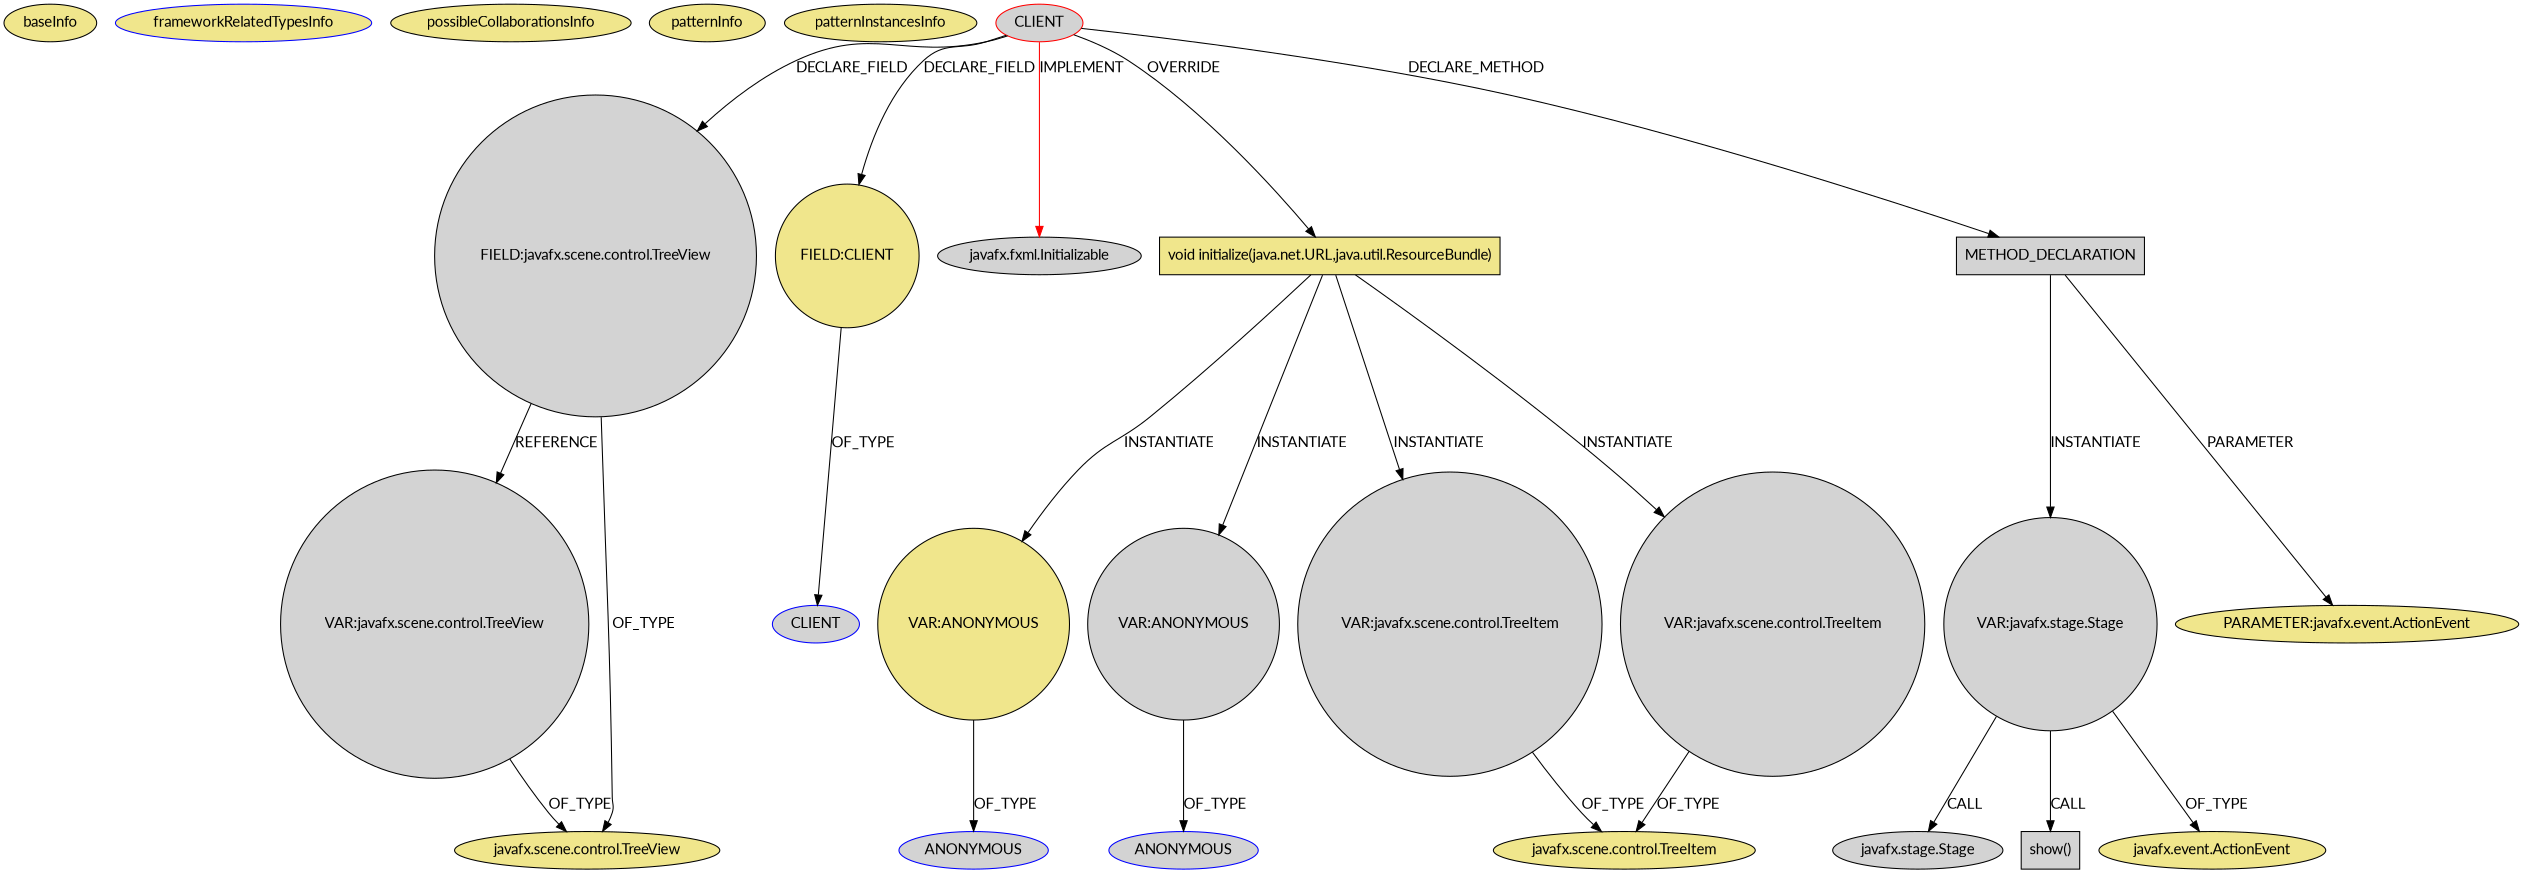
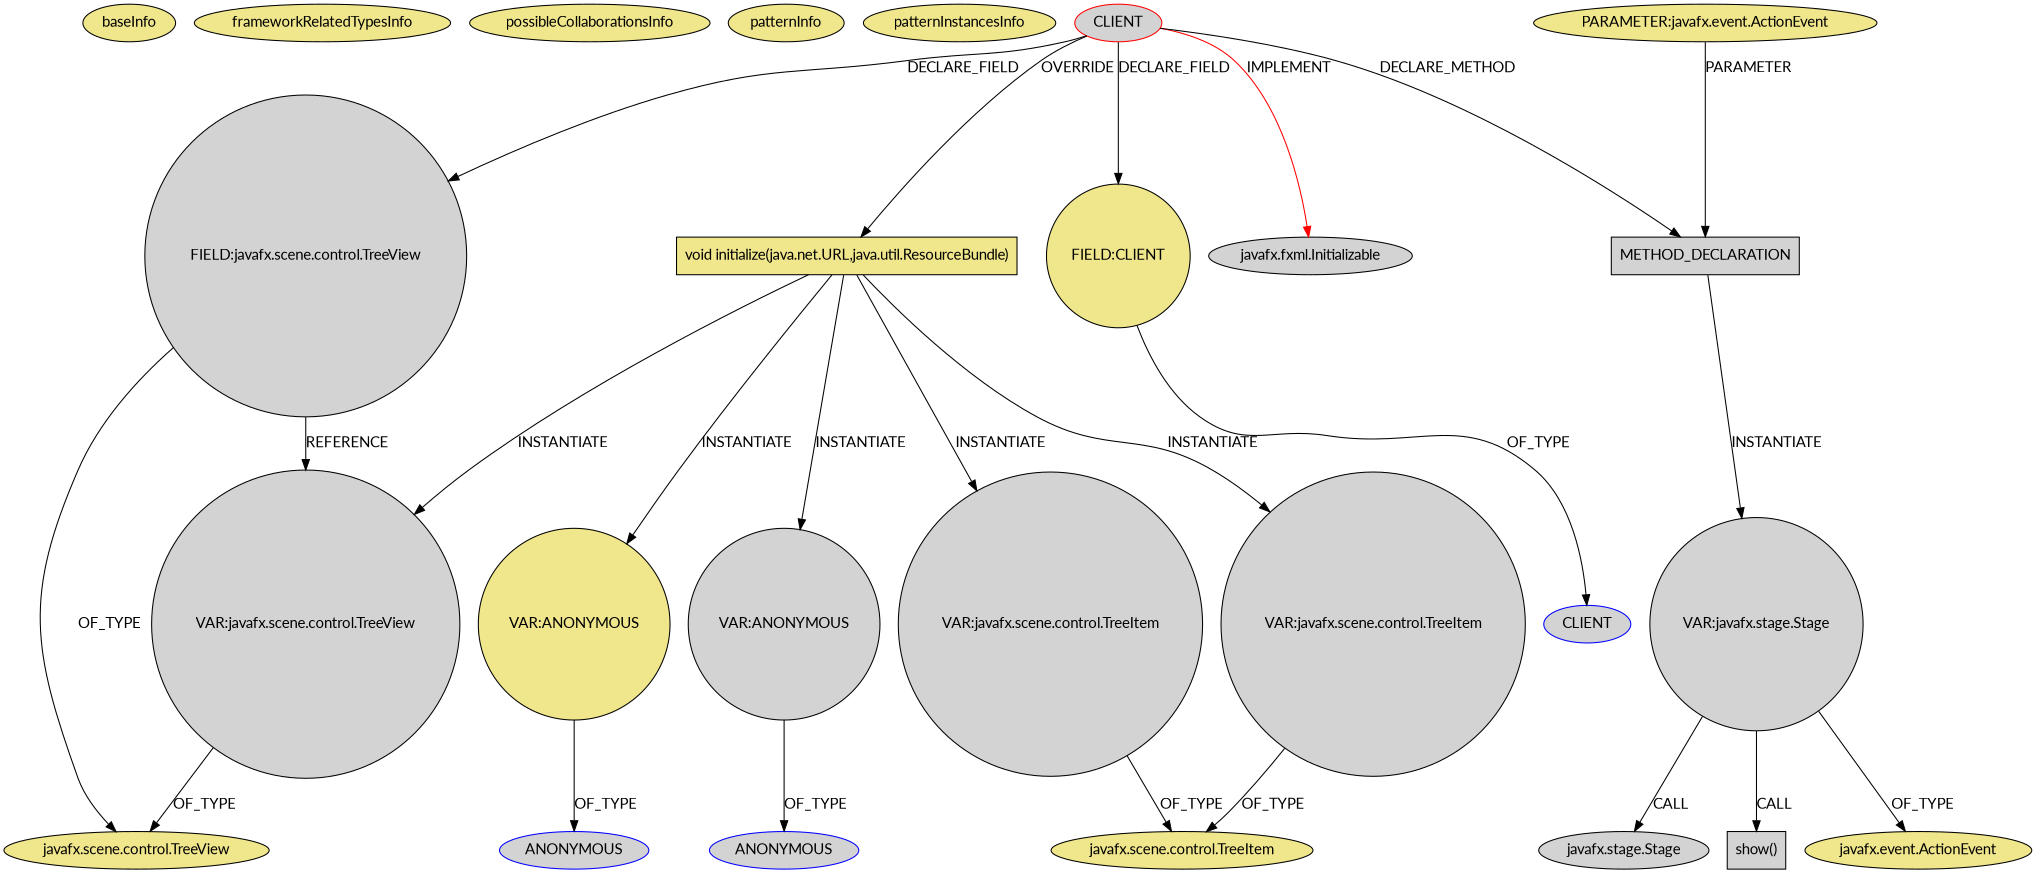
(244, 23) -> (322, 23)
none -> (608, 380)
(2196, 436) -> (1705, 134)
